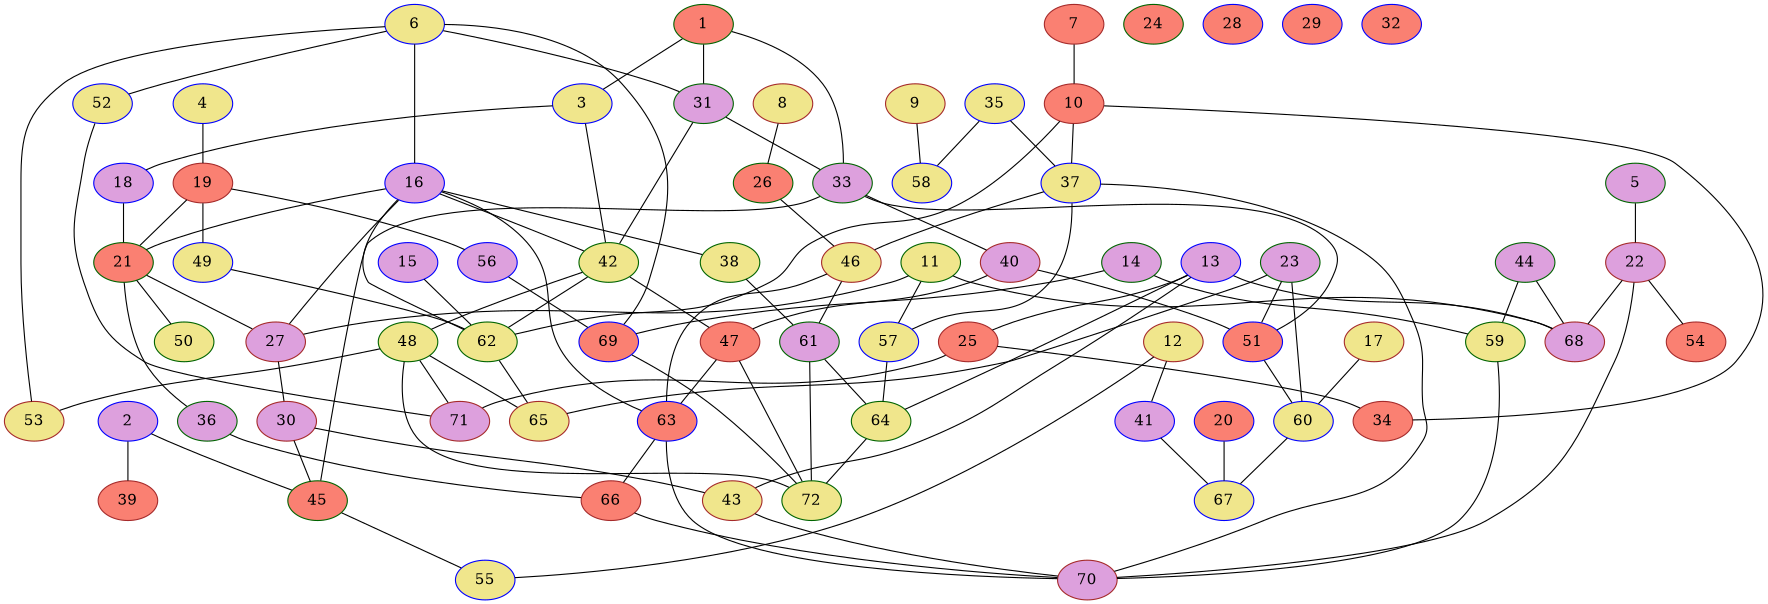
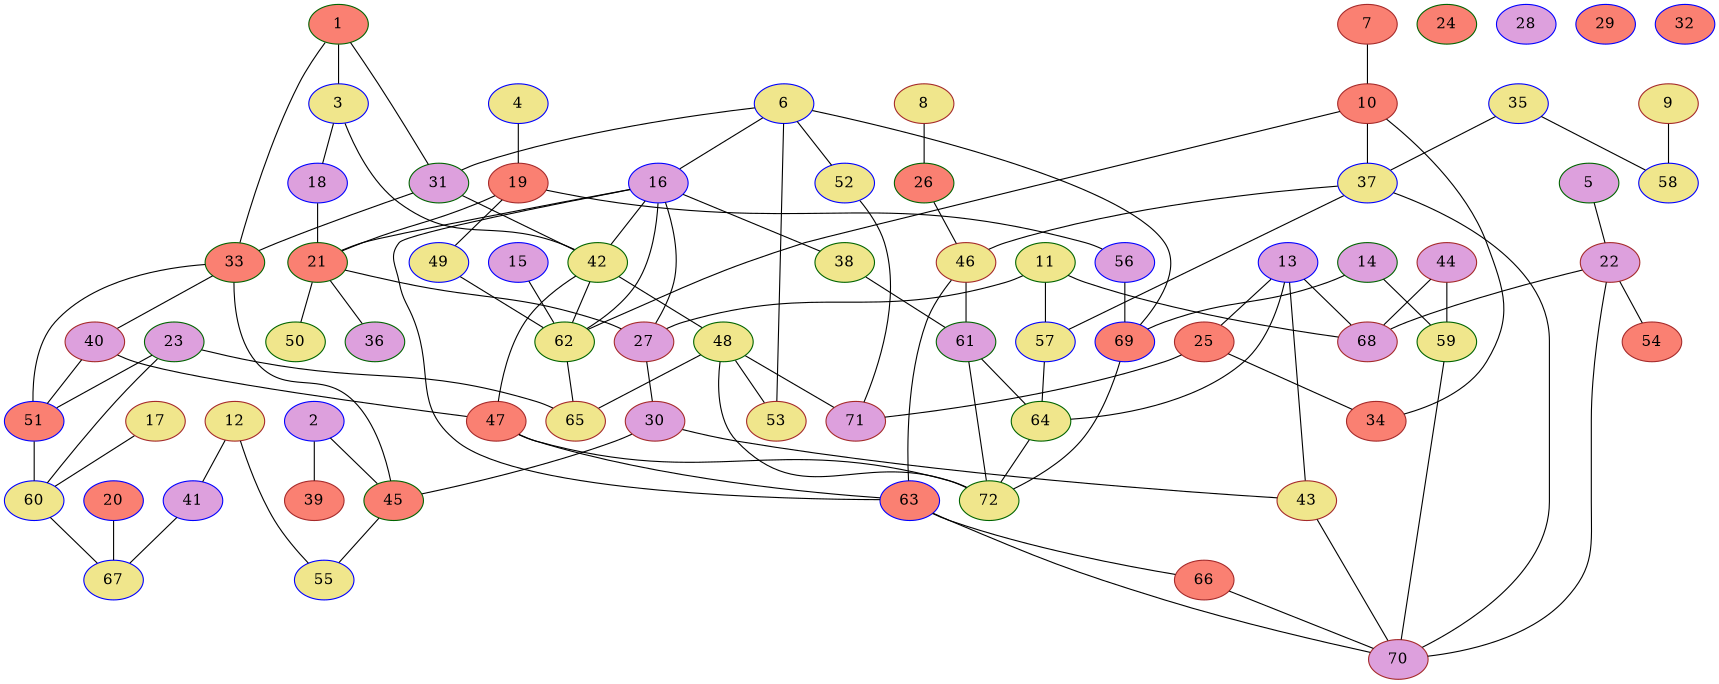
(1233, 24) -> (1526, 24)
(843, 183) -> (235, 262)
(1525, 262) -> (1447, 262)
(403, 476) -> none
